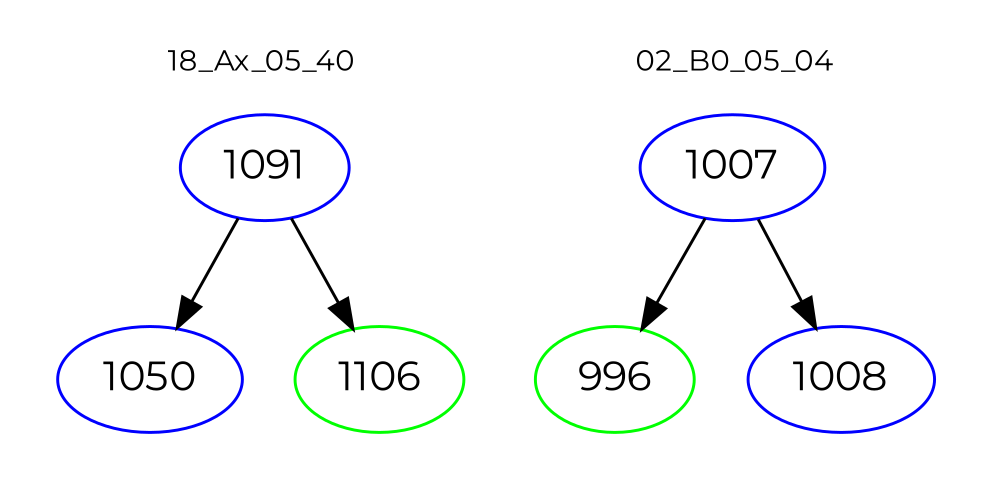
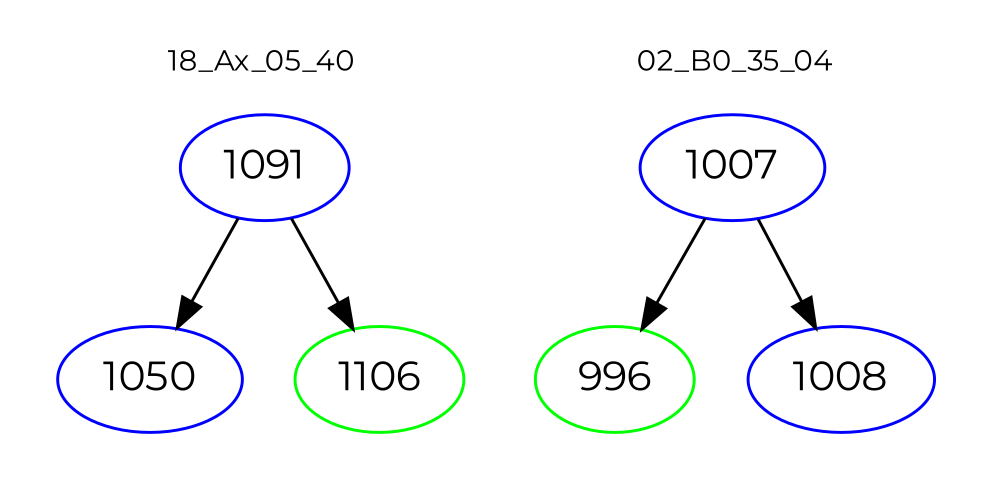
(735, 63) -> (735, 63)
